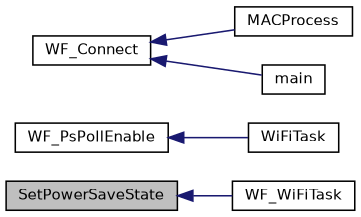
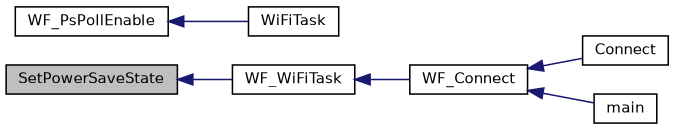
(294, 21) -> (625, 50)
none -> (390, 80)
